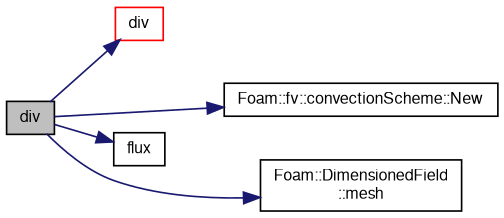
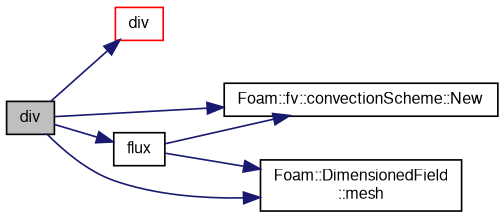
none -> (219, 131)
none -> (204, 160)
